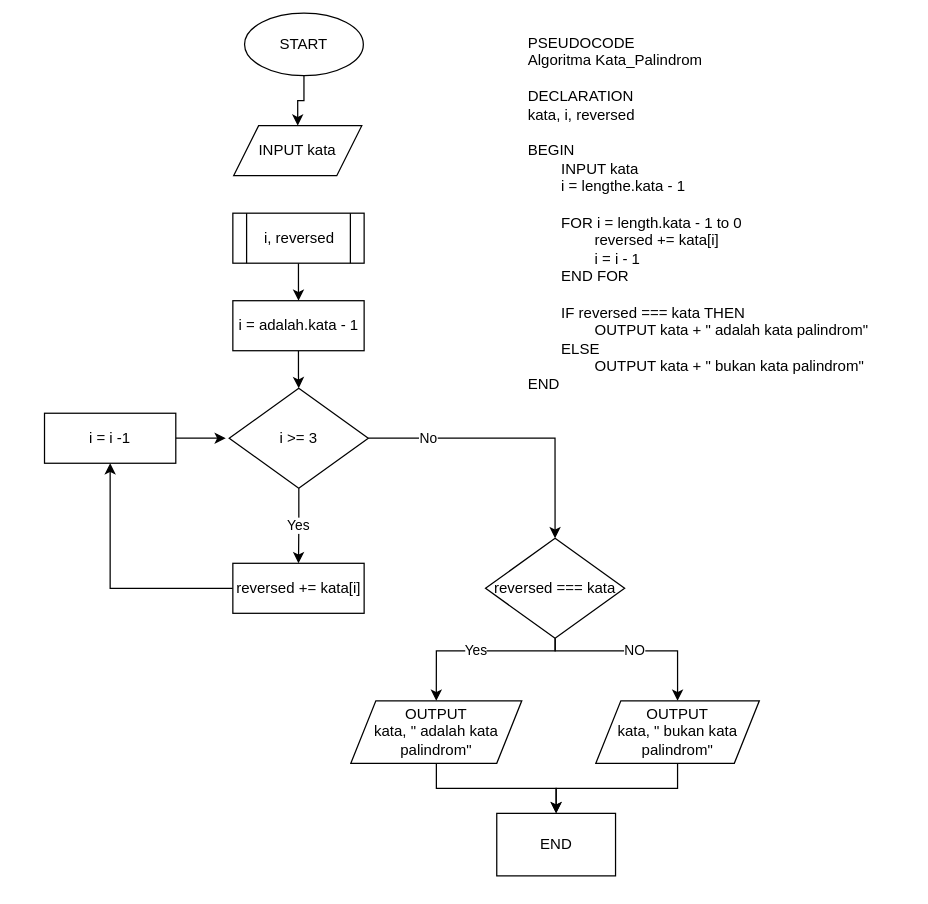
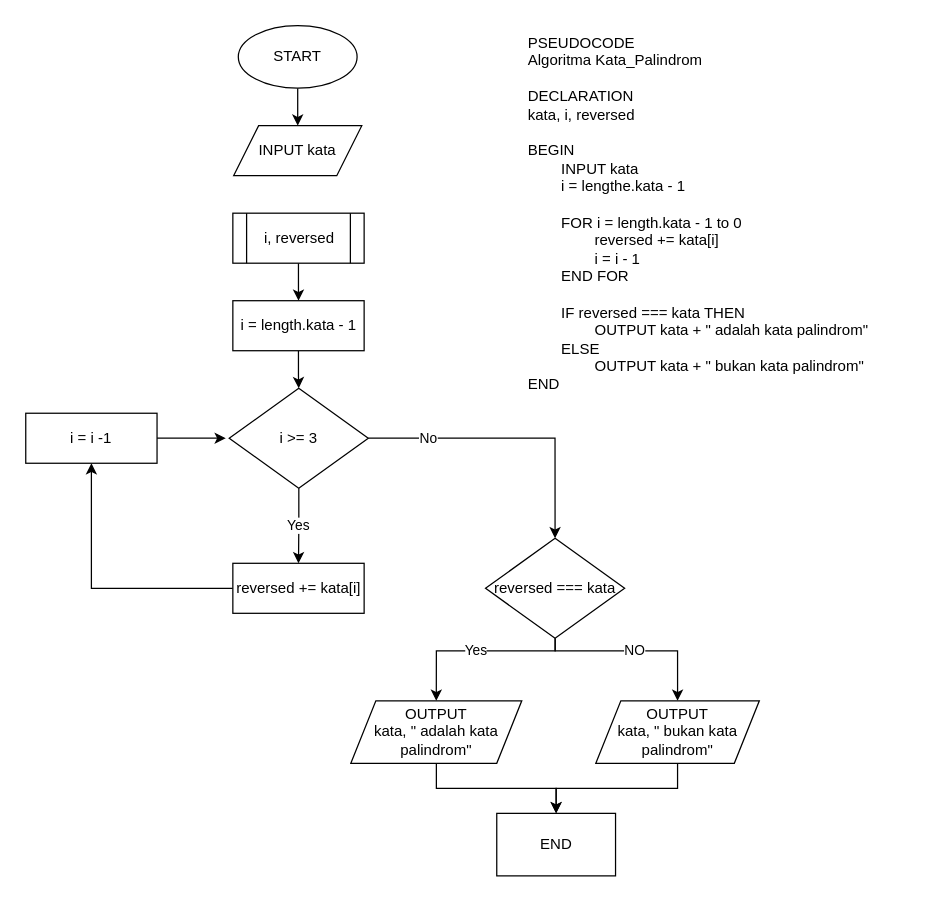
(304, 44) -> (298, 57)
(299, 326) -> (299, 326)
(110, 438) -> (91, 438)
